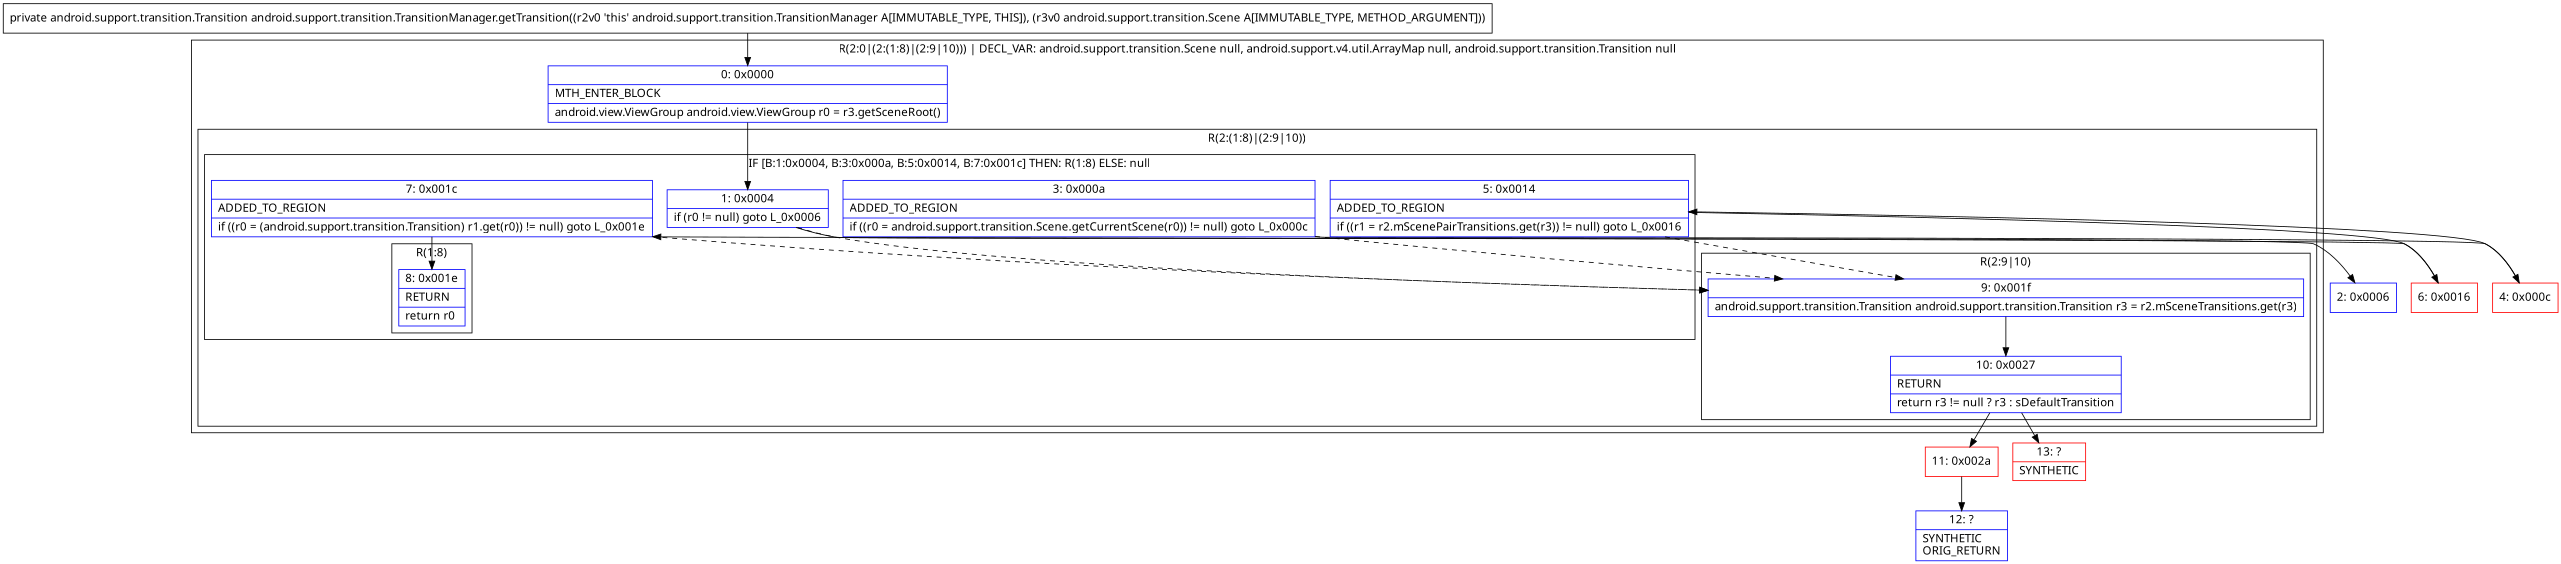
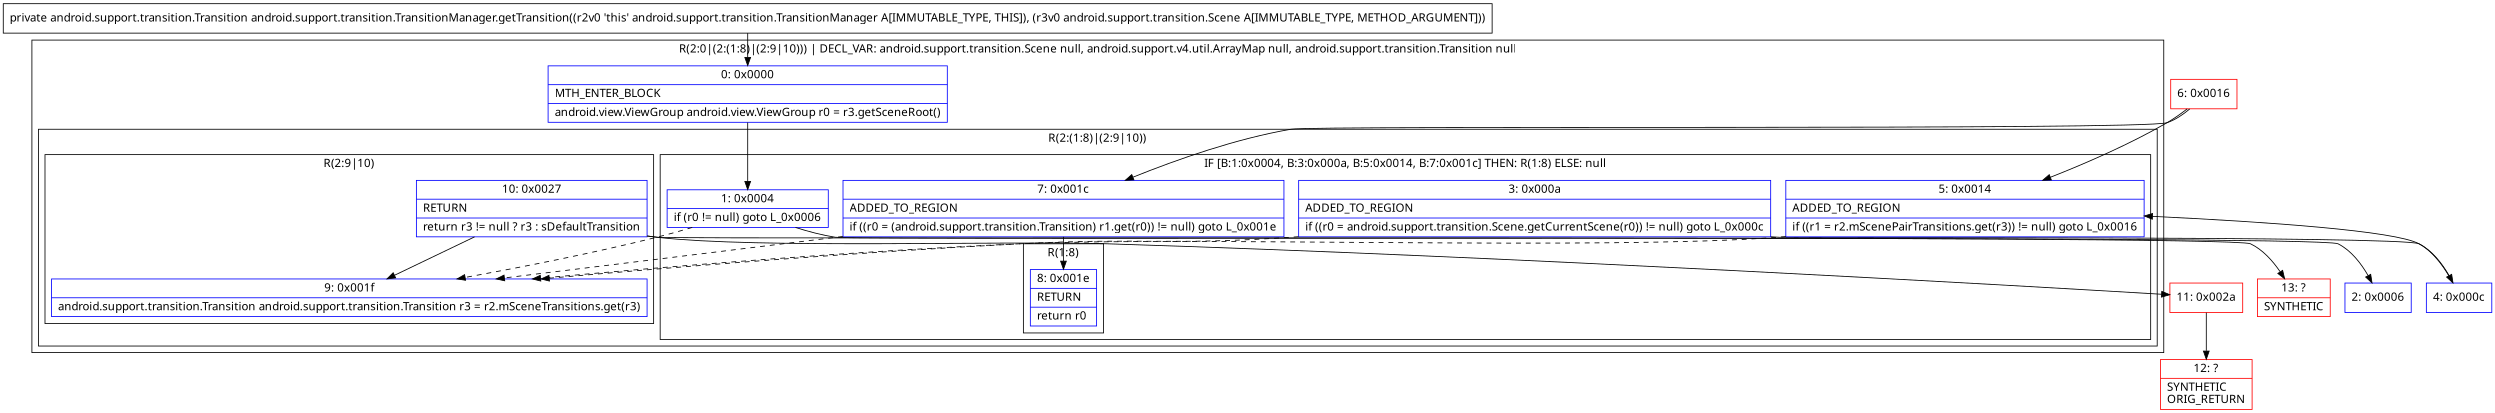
(2069, 222) -> (2121, 147)
(2525, 298) -> (2459, 298)
(2006, 332) -> (435, 256)
(1962, 536) -> (2206, 384)
